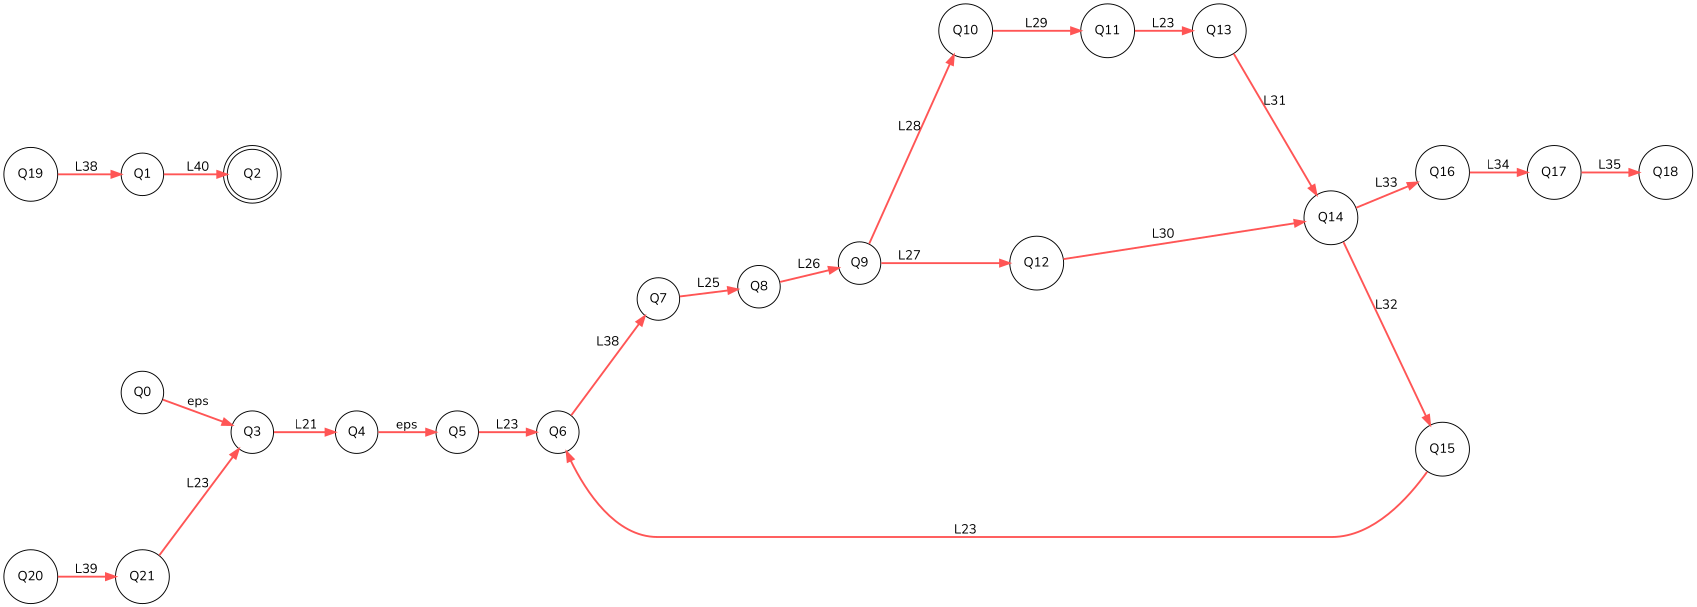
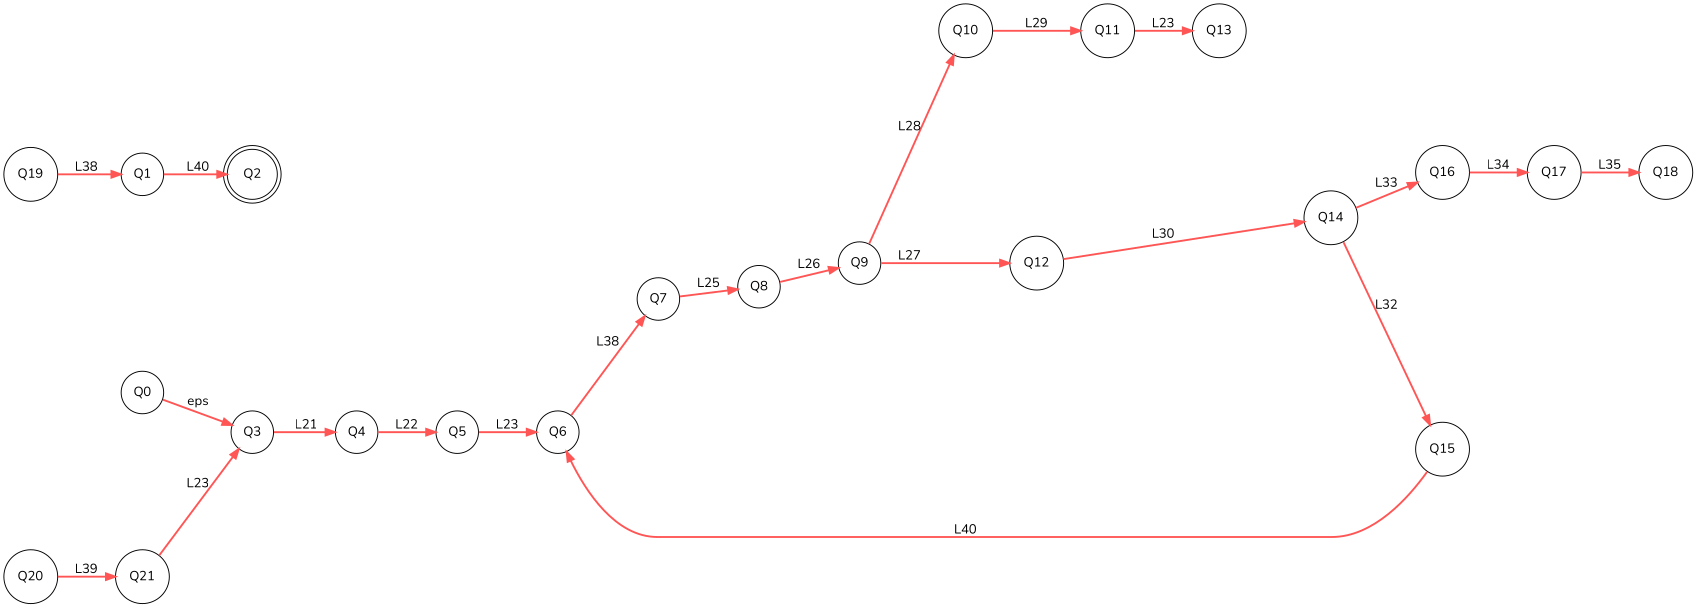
(1273, 120) -> none
(407, 425) -> (407, 425)
(966, 530) -> (966, 530)
